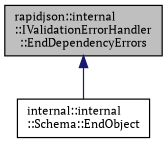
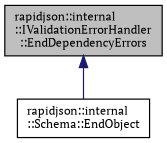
(83, 118) -> (83, 118)
